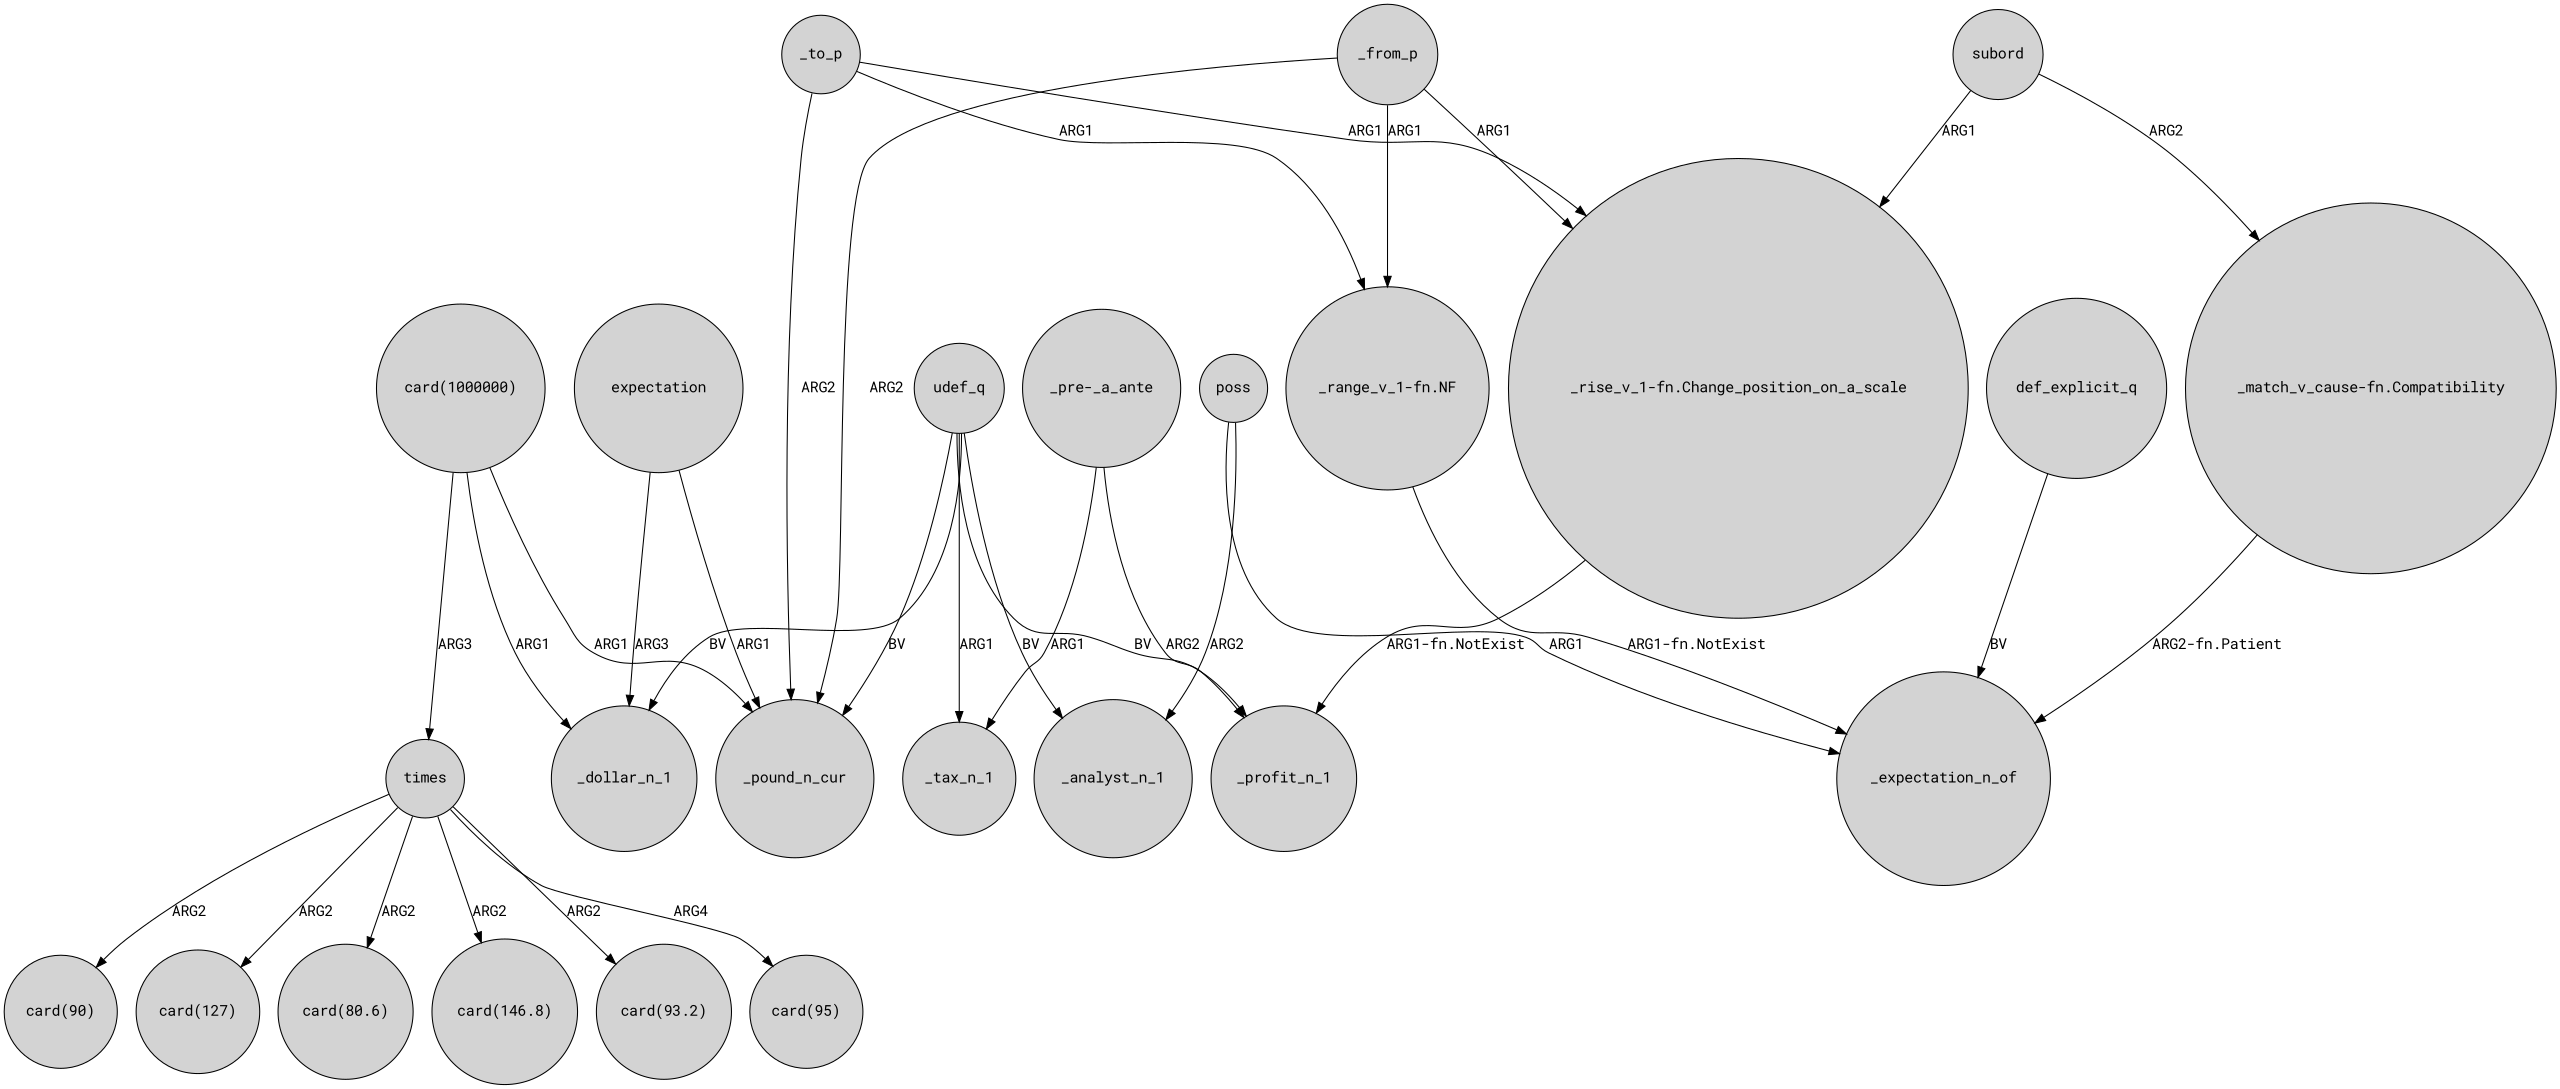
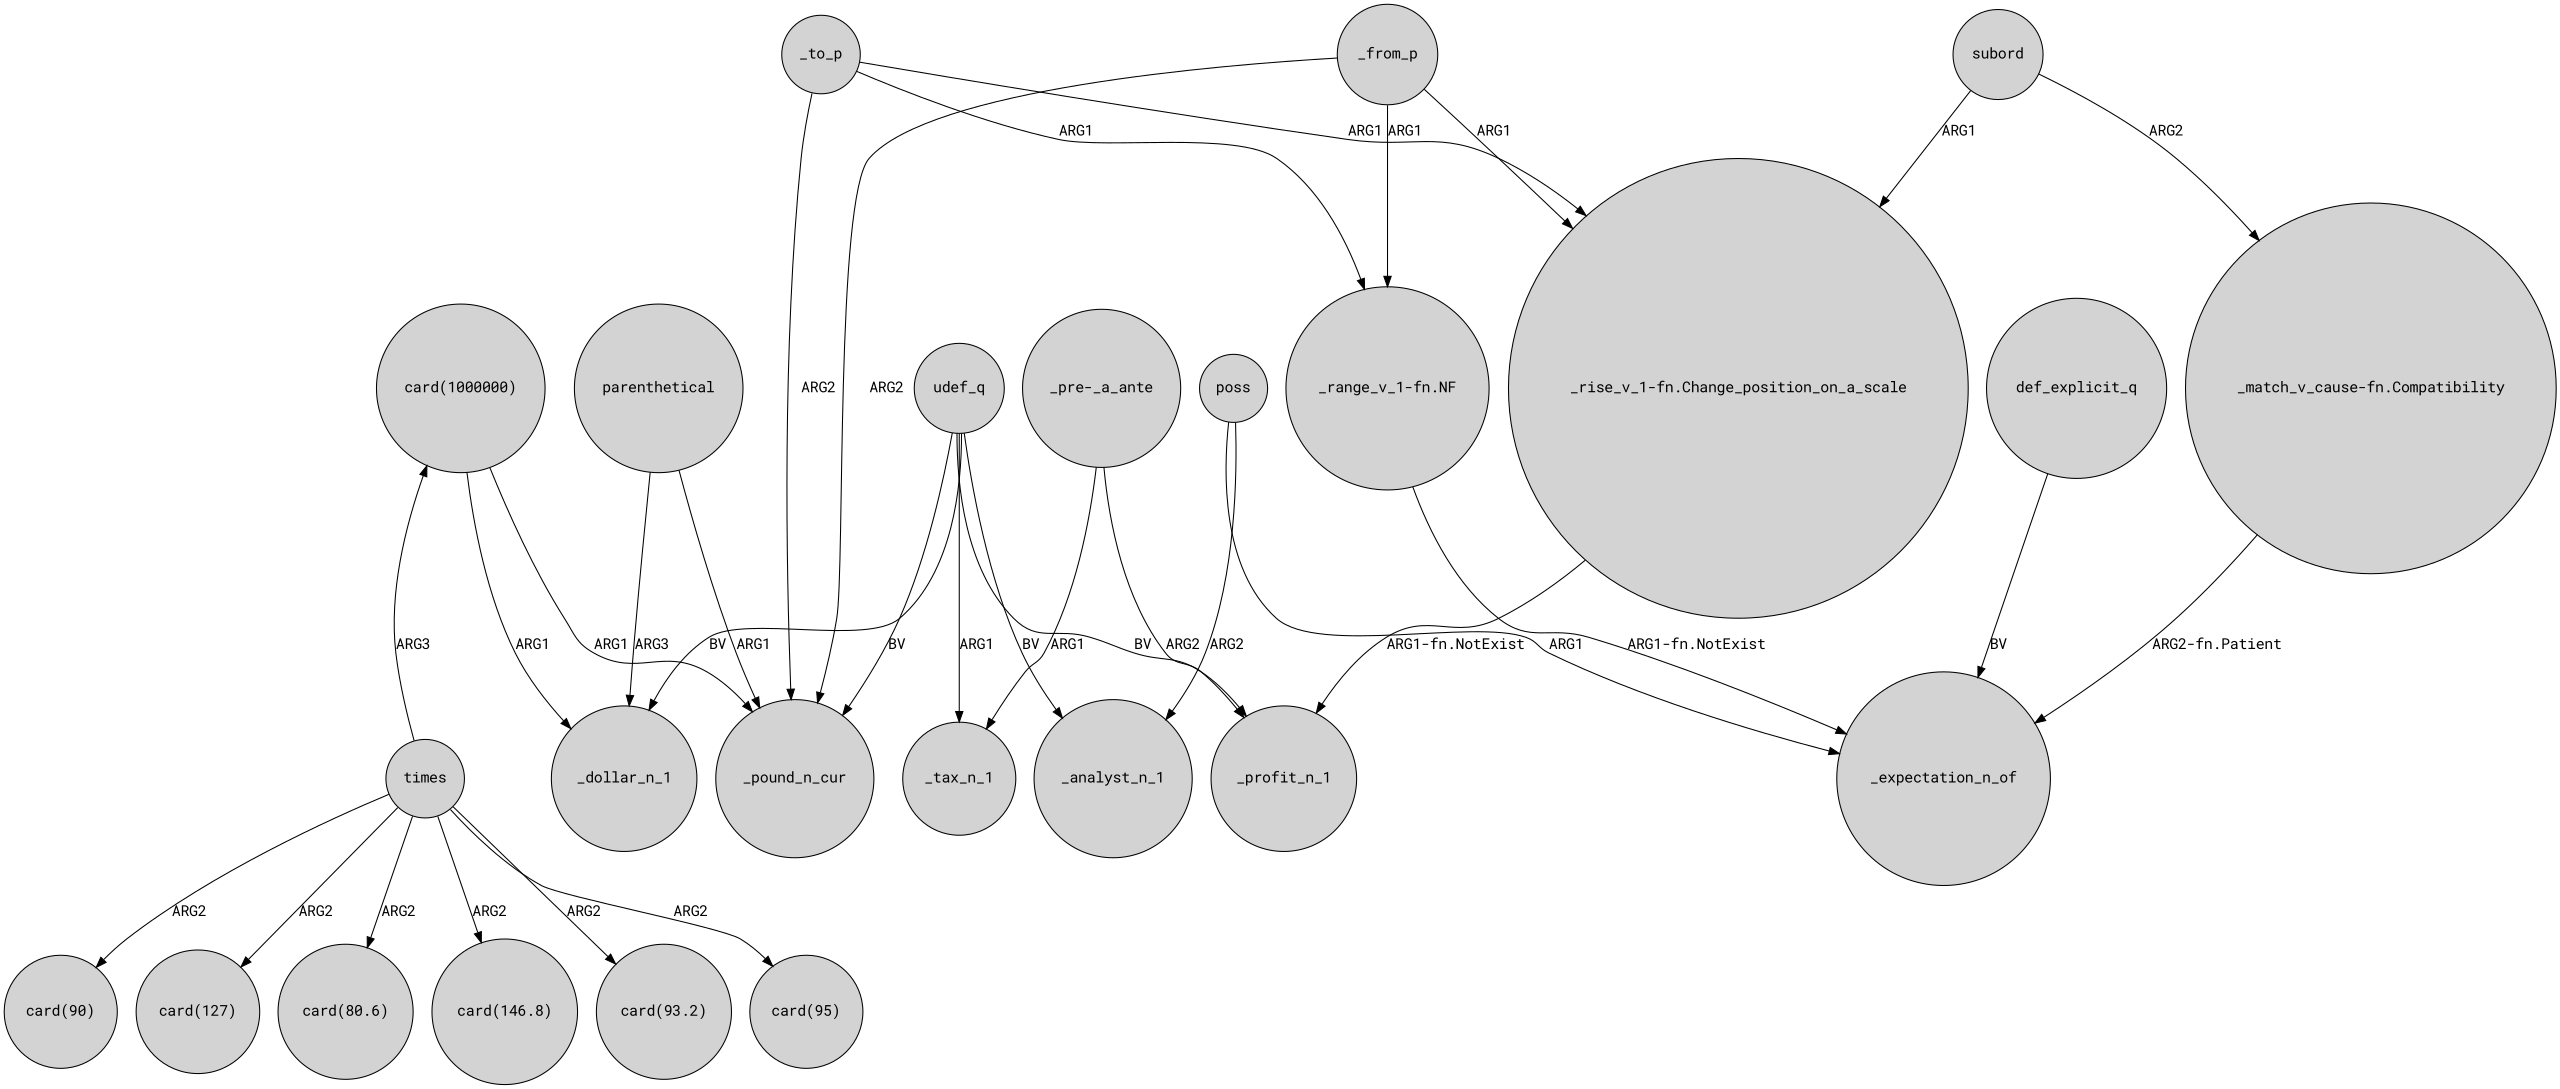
(659, 388) -> (659, 388)
(441, 601) -> (395, 607)
(691, 912) -> (691, 912)
